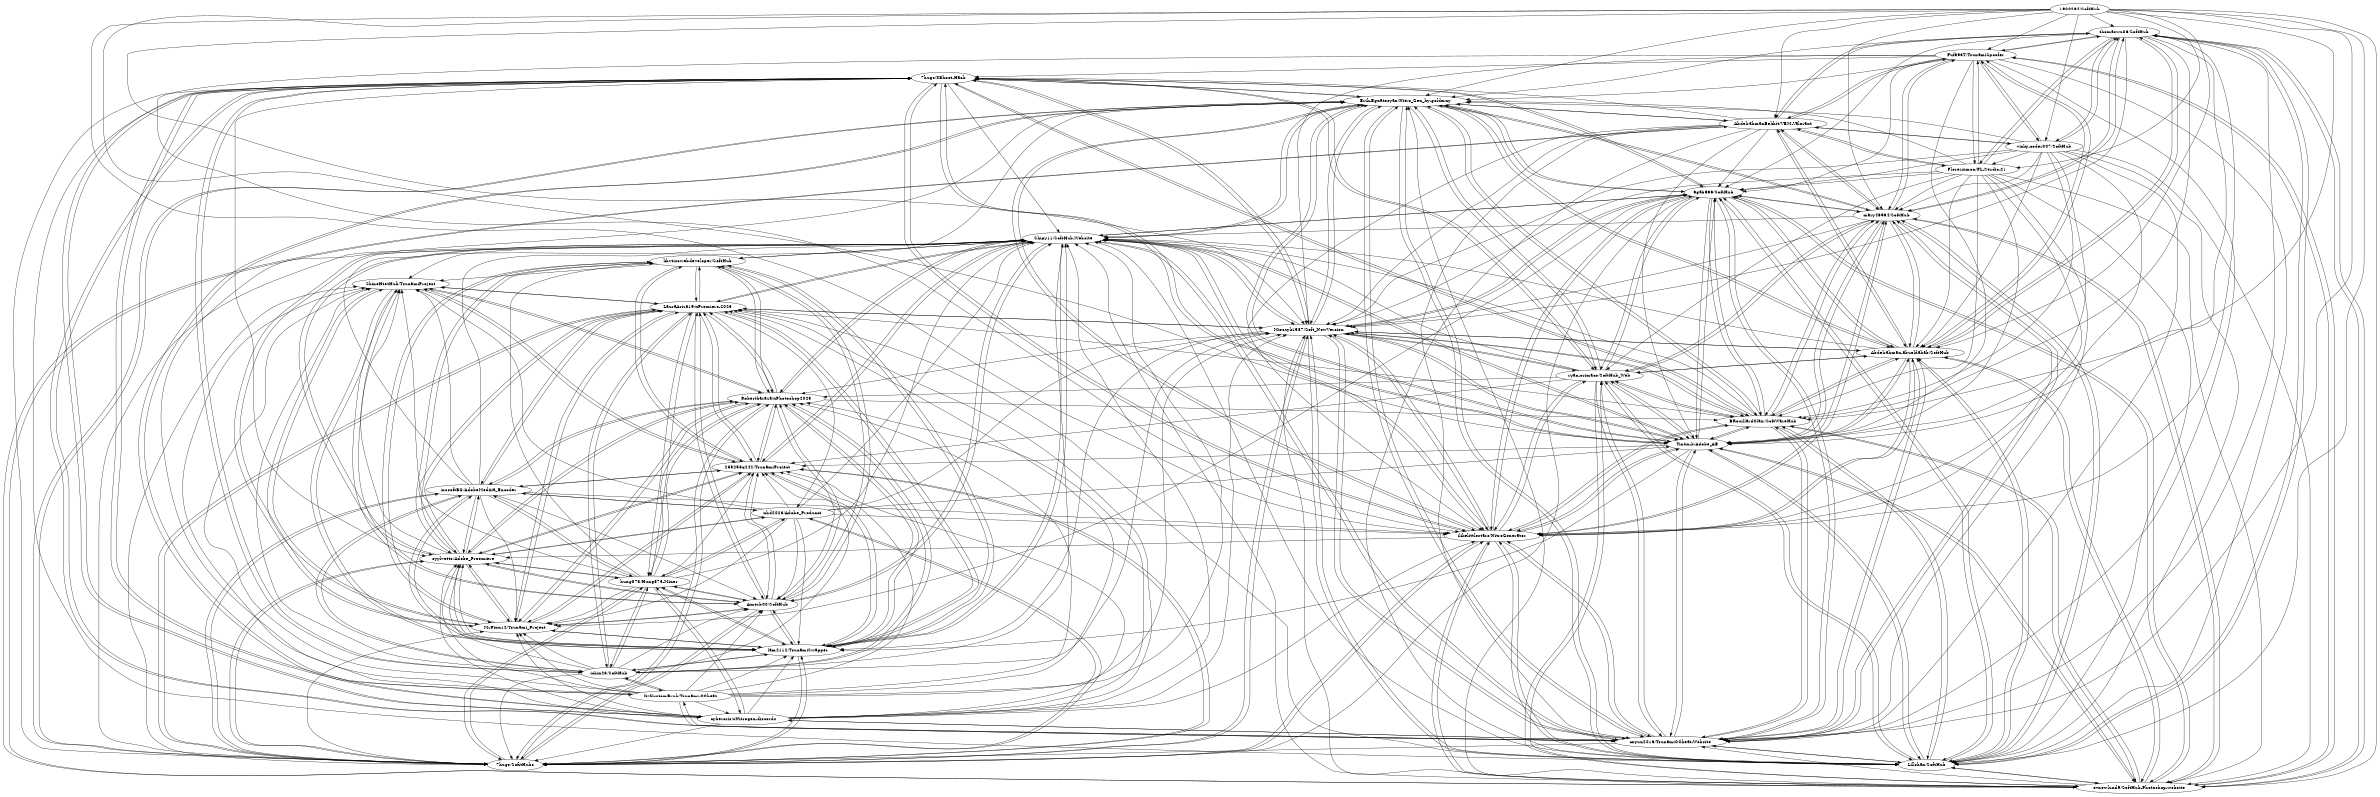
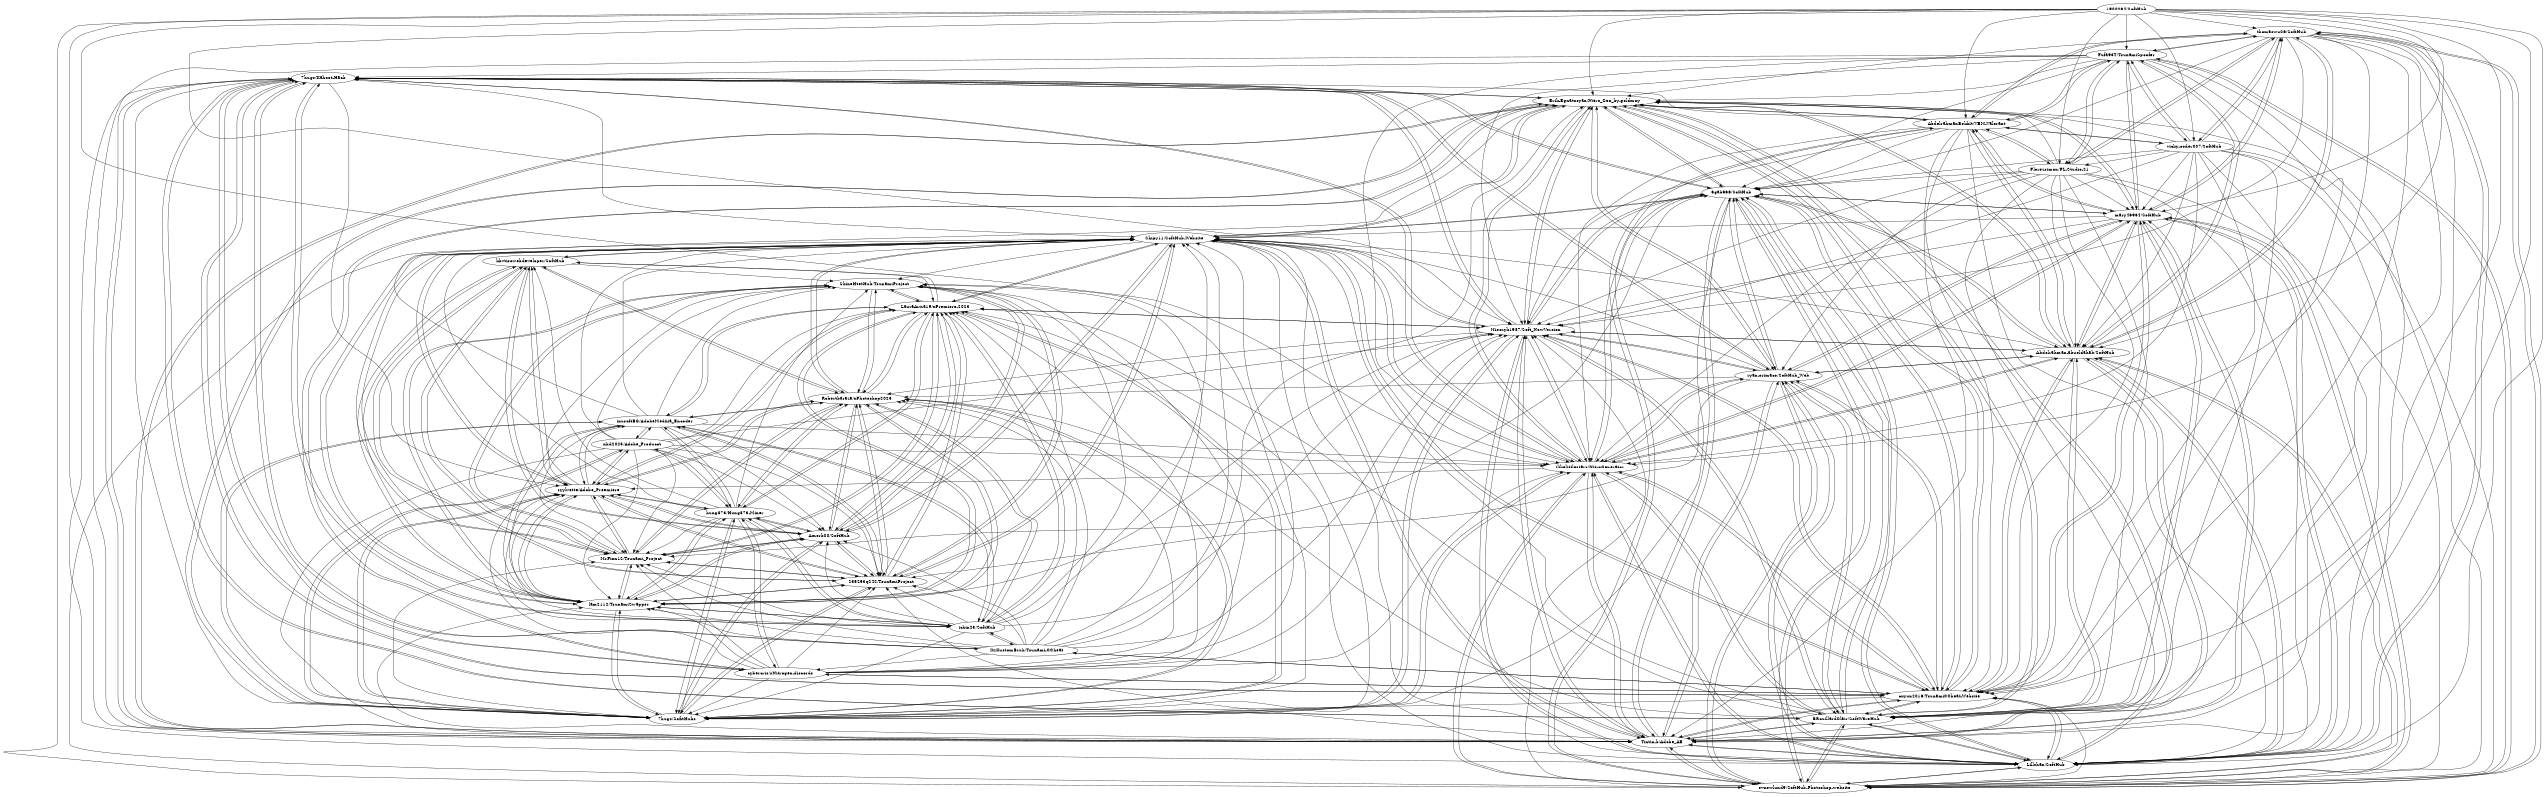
(823, 384) -> (767, 359)
(1247, 409) -> (1347, 581)
